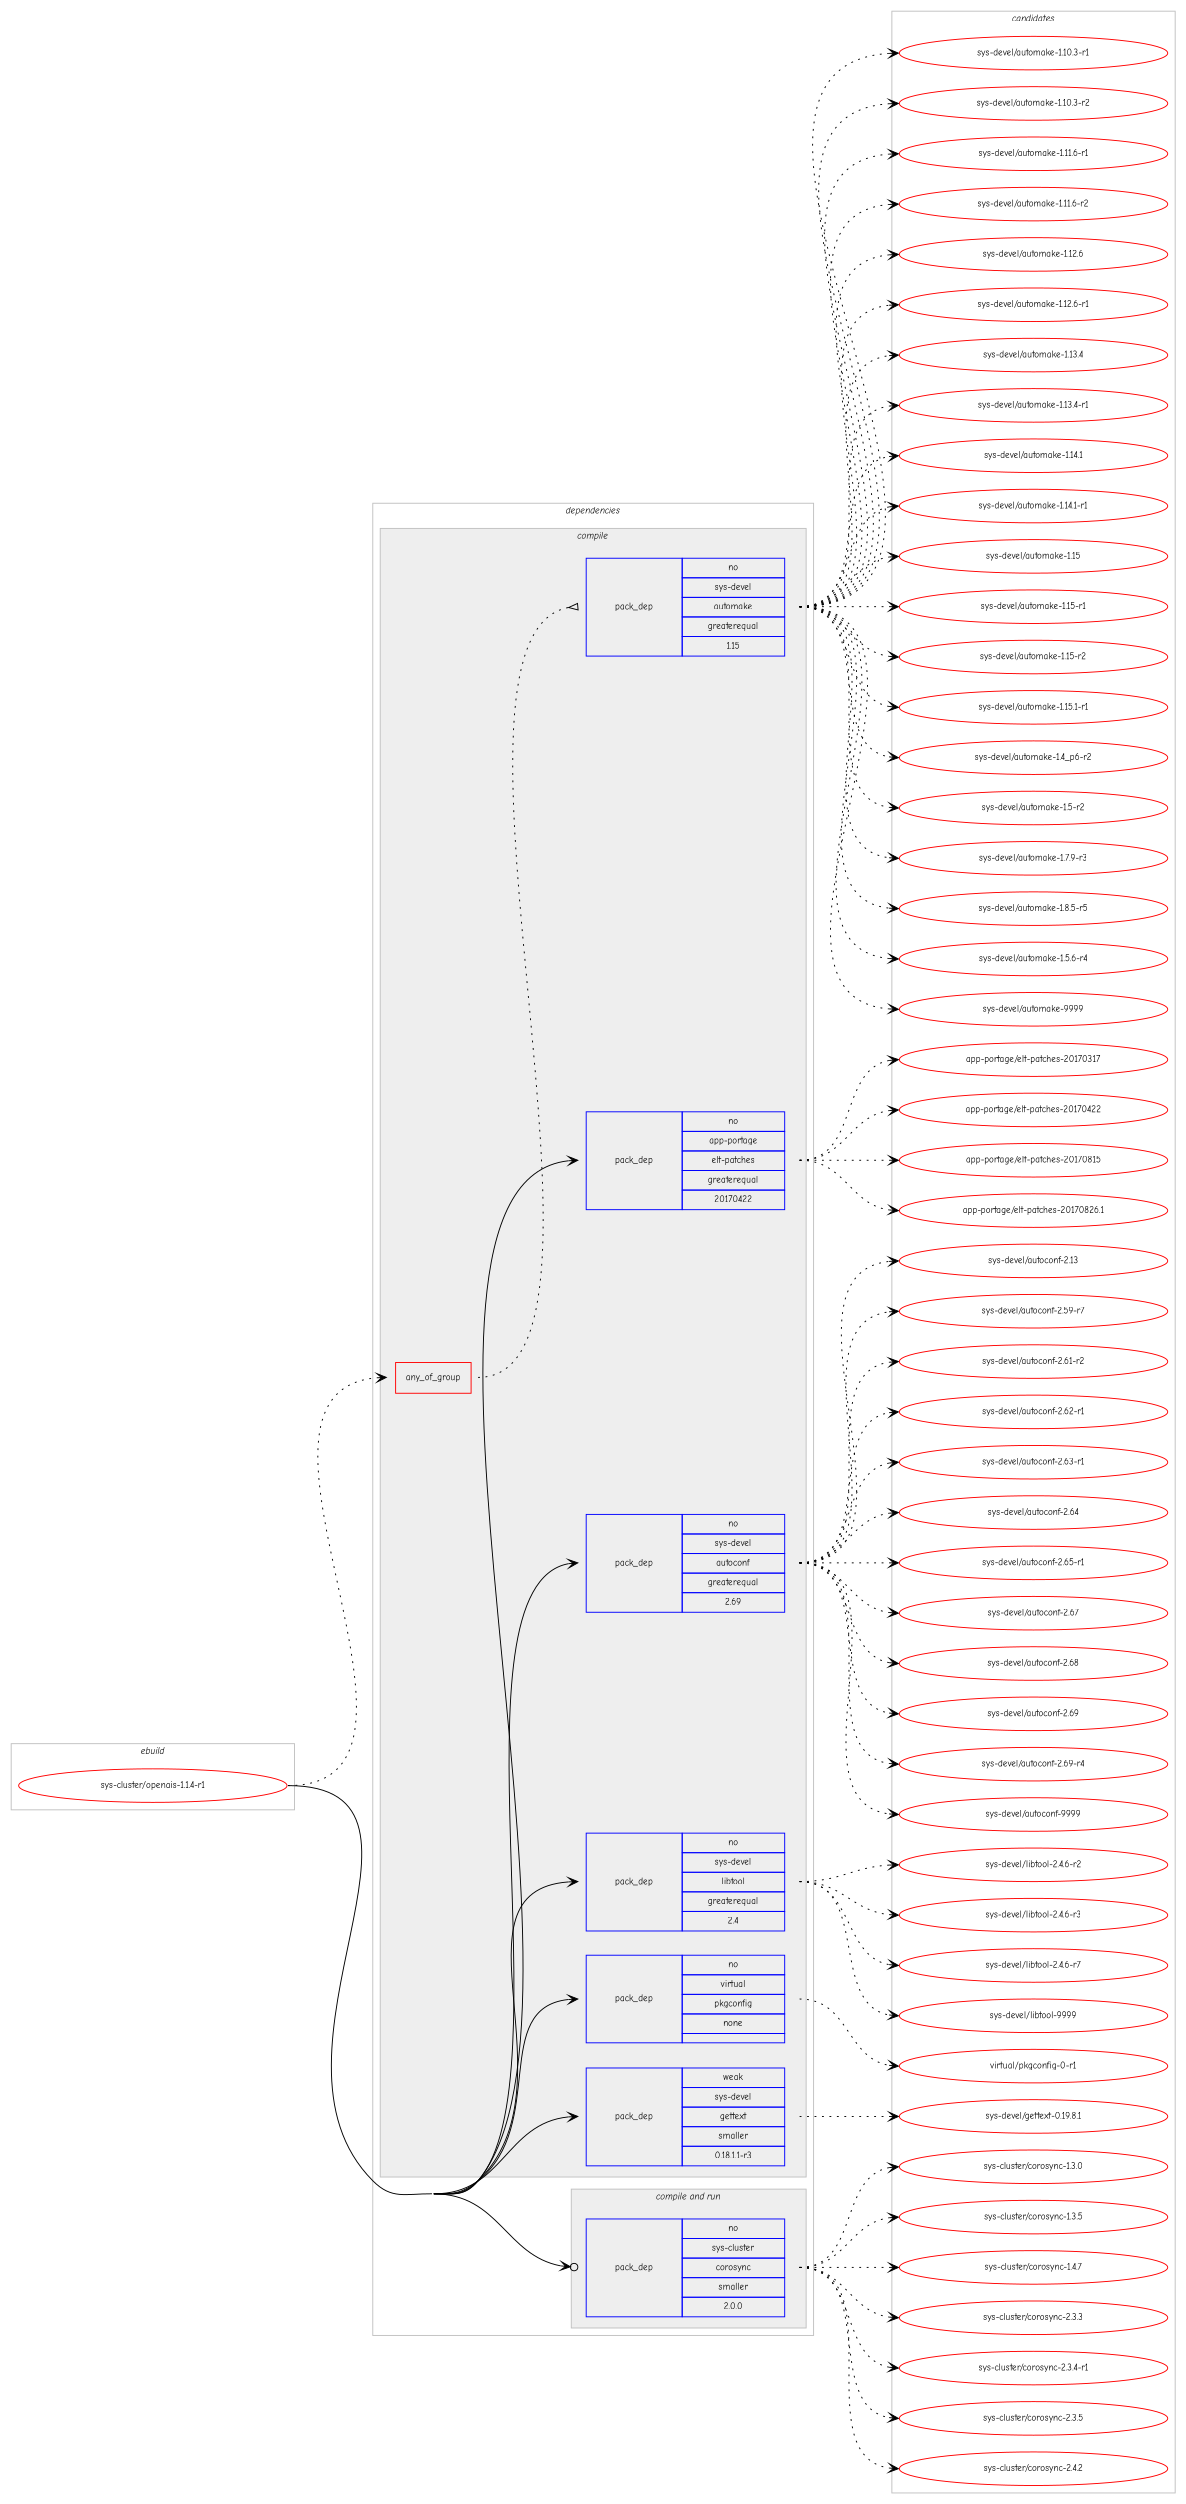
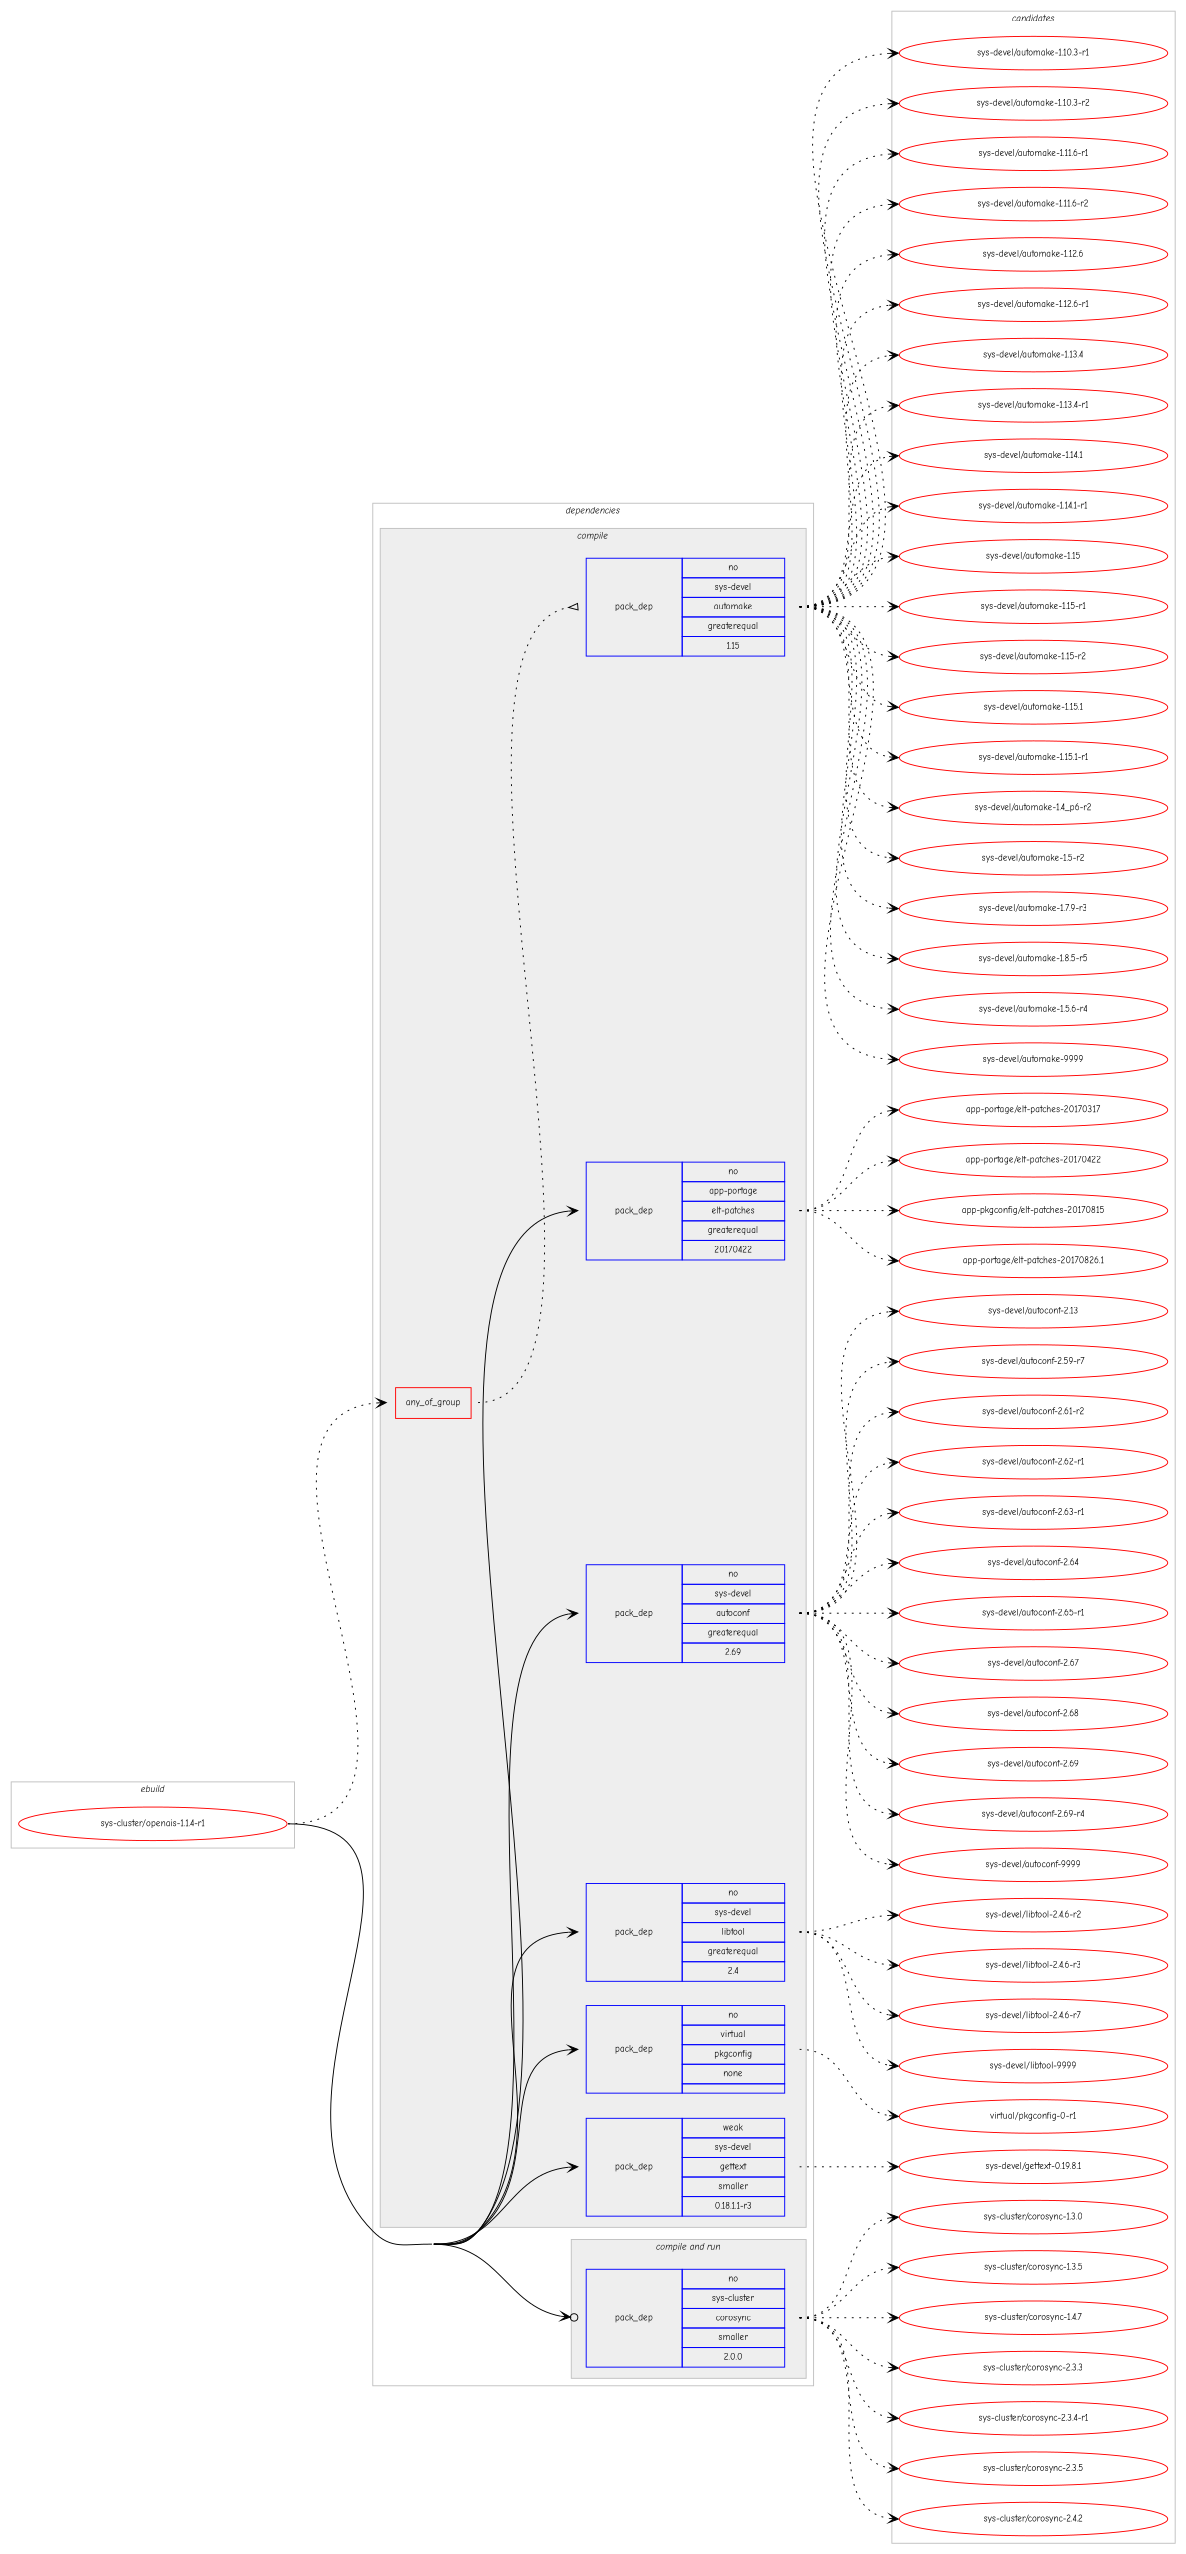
none -> (1034, 707)
(1034, 1160) -> (1034, 1211)
